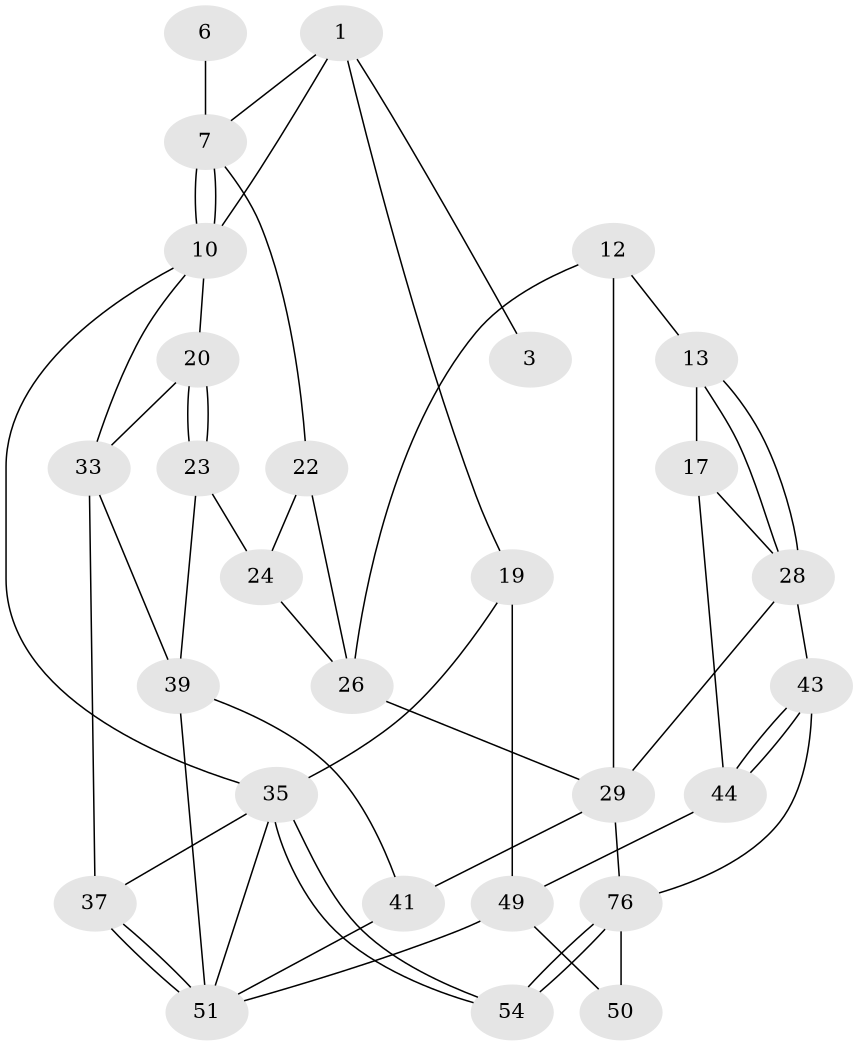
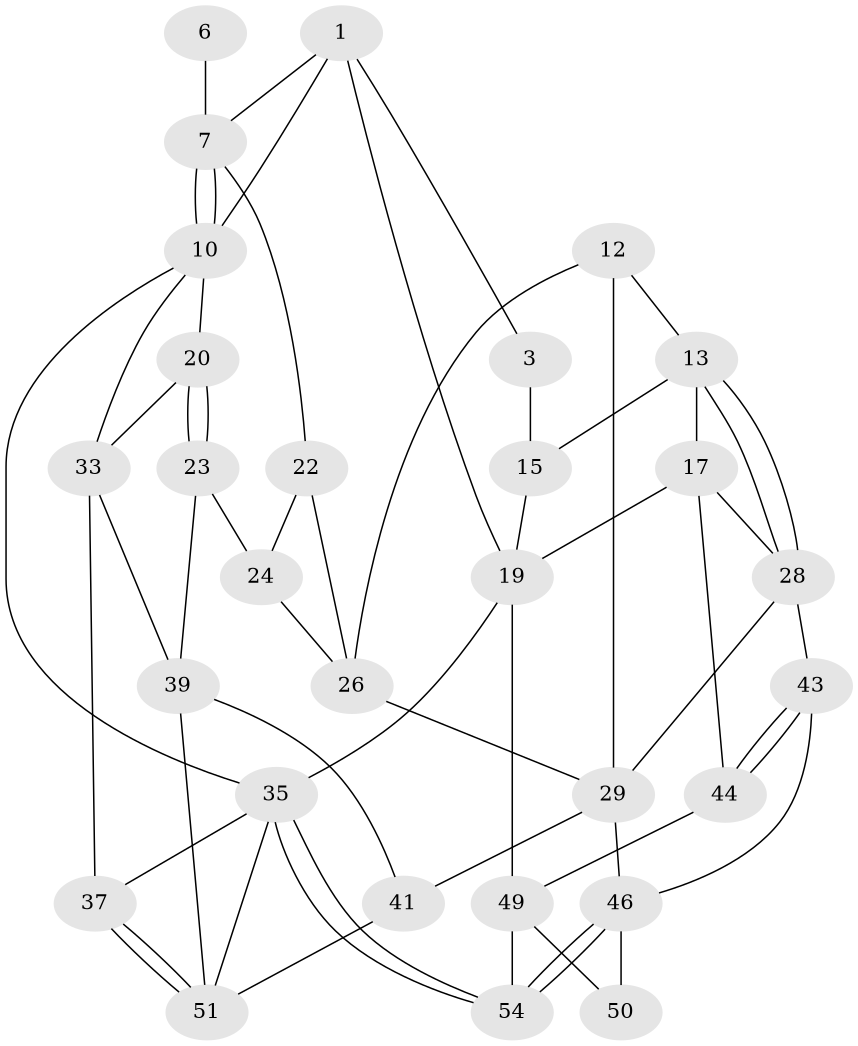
none -> (530, 468)
none -> (604, 523)
(621, 904) -> (621, 904)
(363, 964) -> (512, 958)
